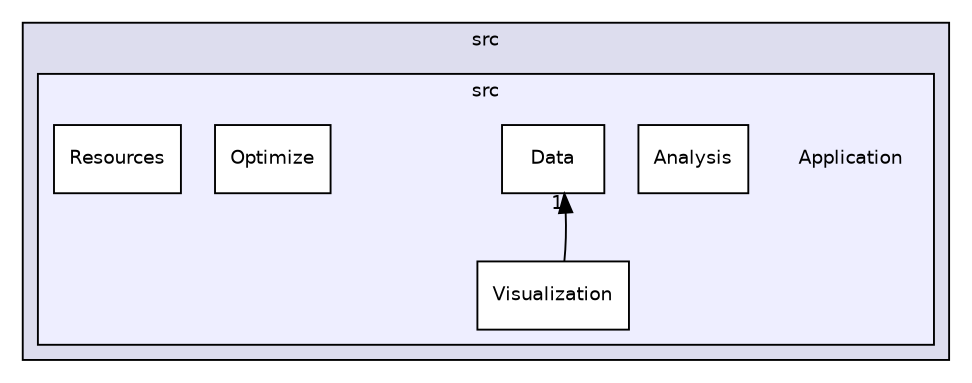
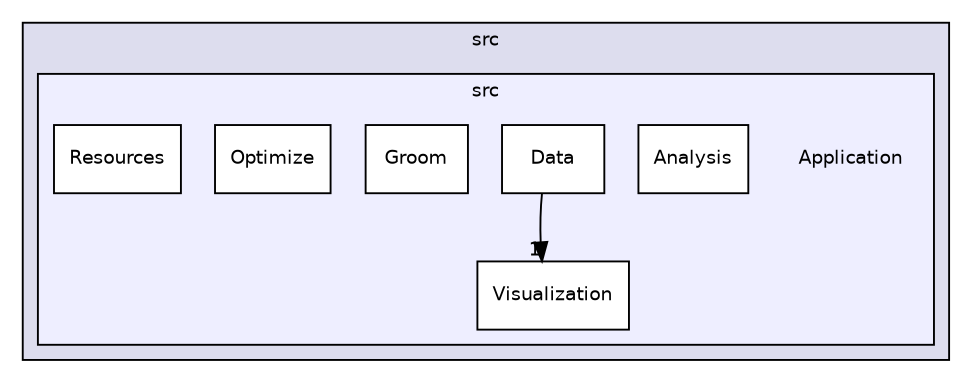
none -> (417, 159)
(566, 237) -> (541, 218)
